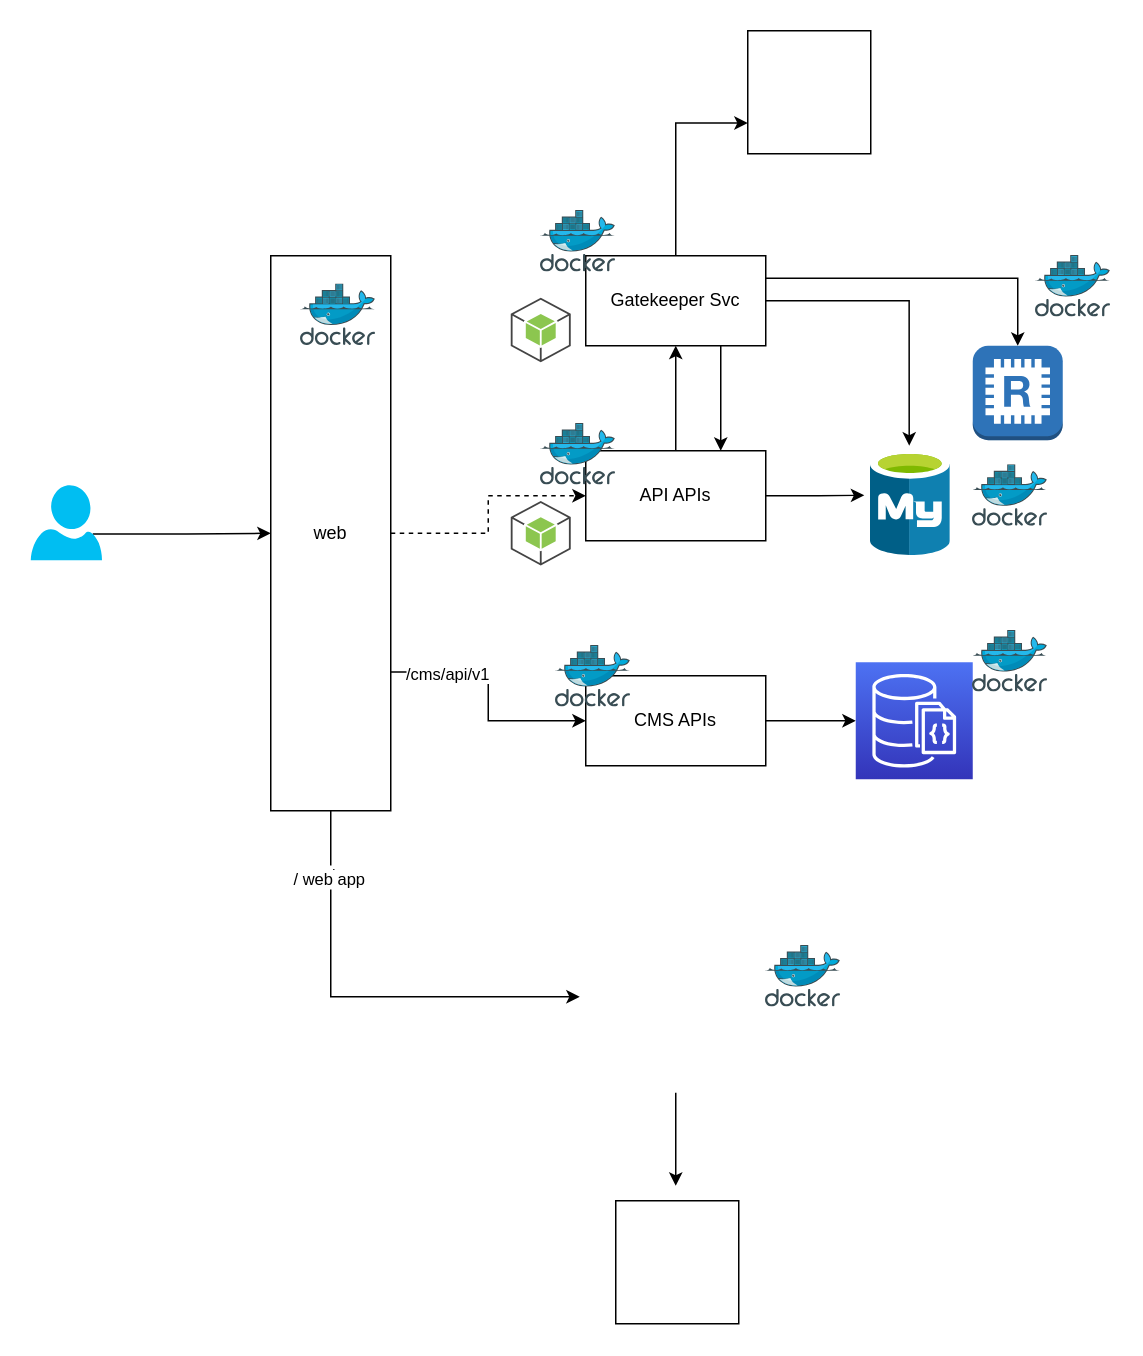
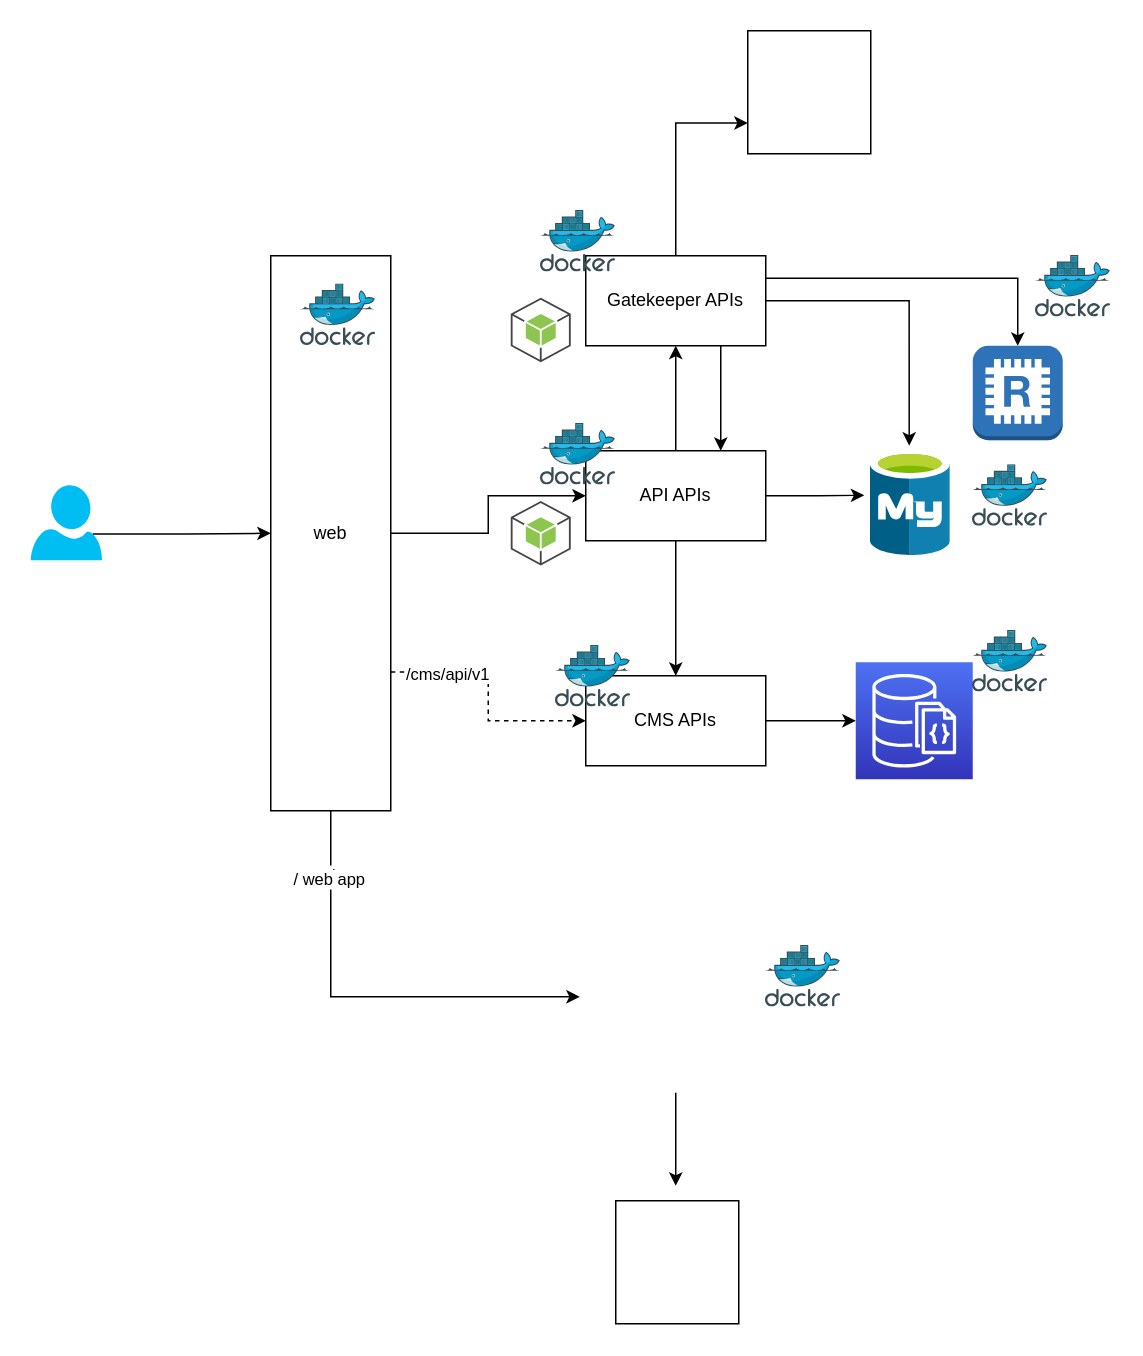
(676, 301) -> (676, 301)
(488, 519) -> (488, 519)
none -> (676, 603)
(514, 721) -> (514, 721)
